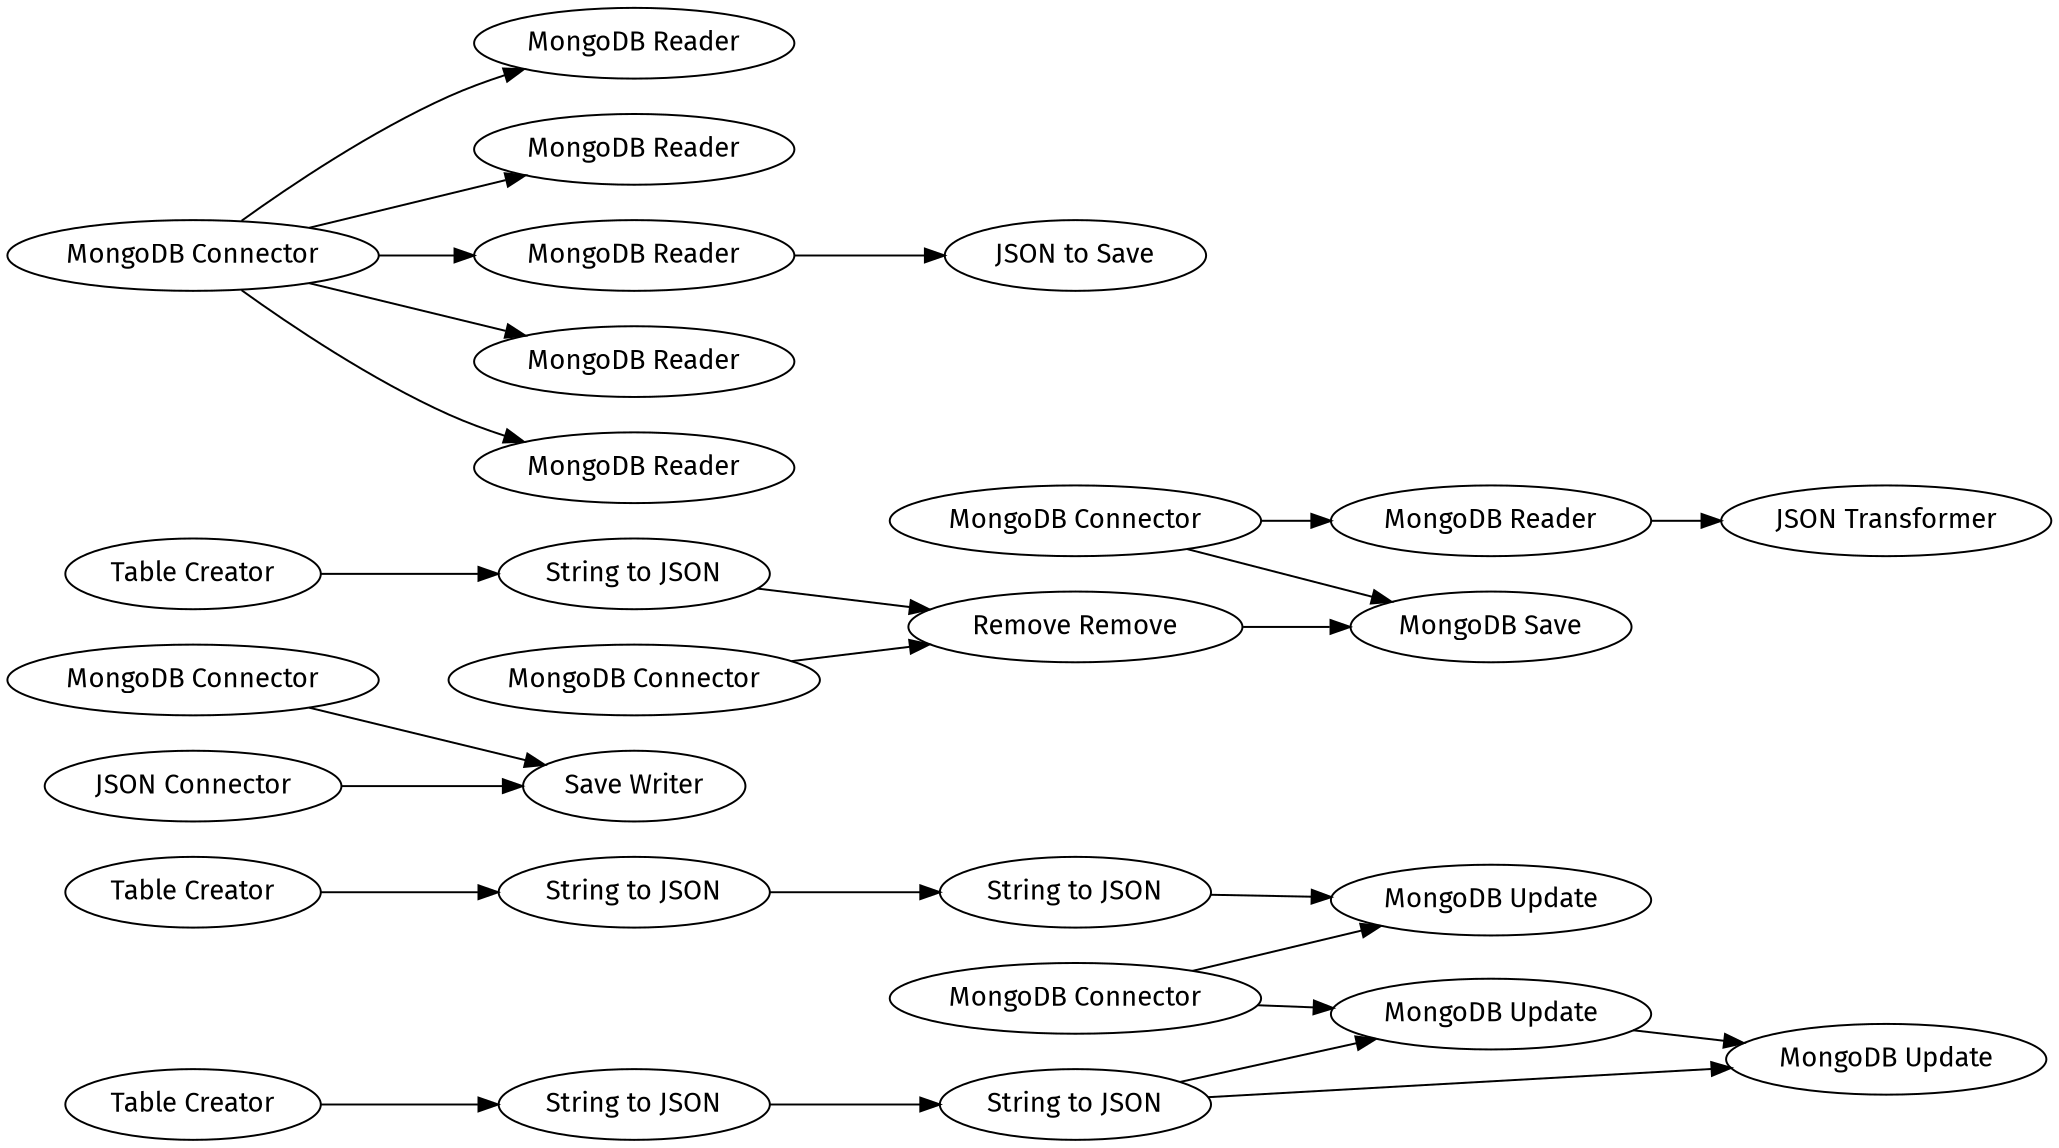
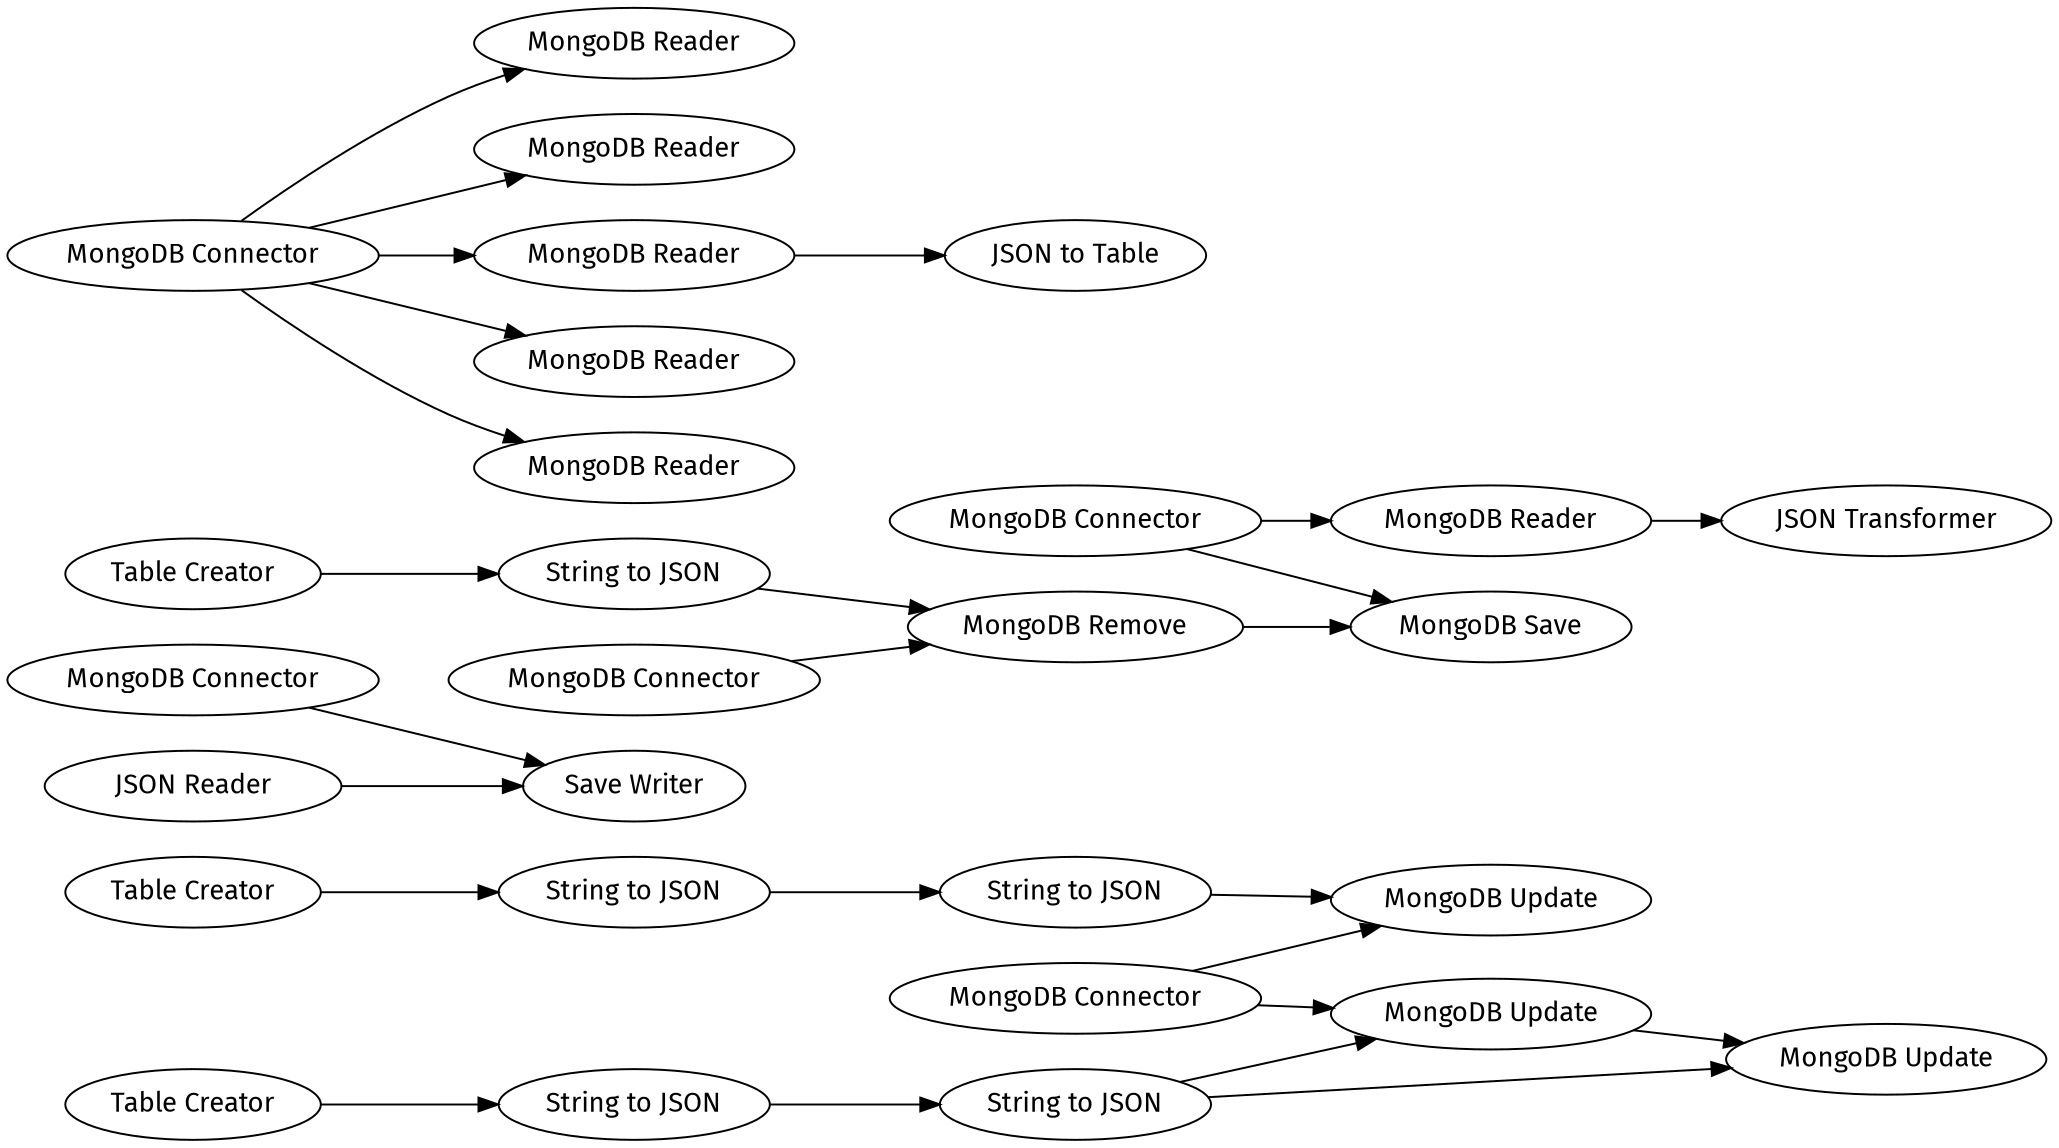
(1075, 255) -> (1075, 255)
(1075, 627) -> (1075, 627)
(193, 786) -> (193, 786)
